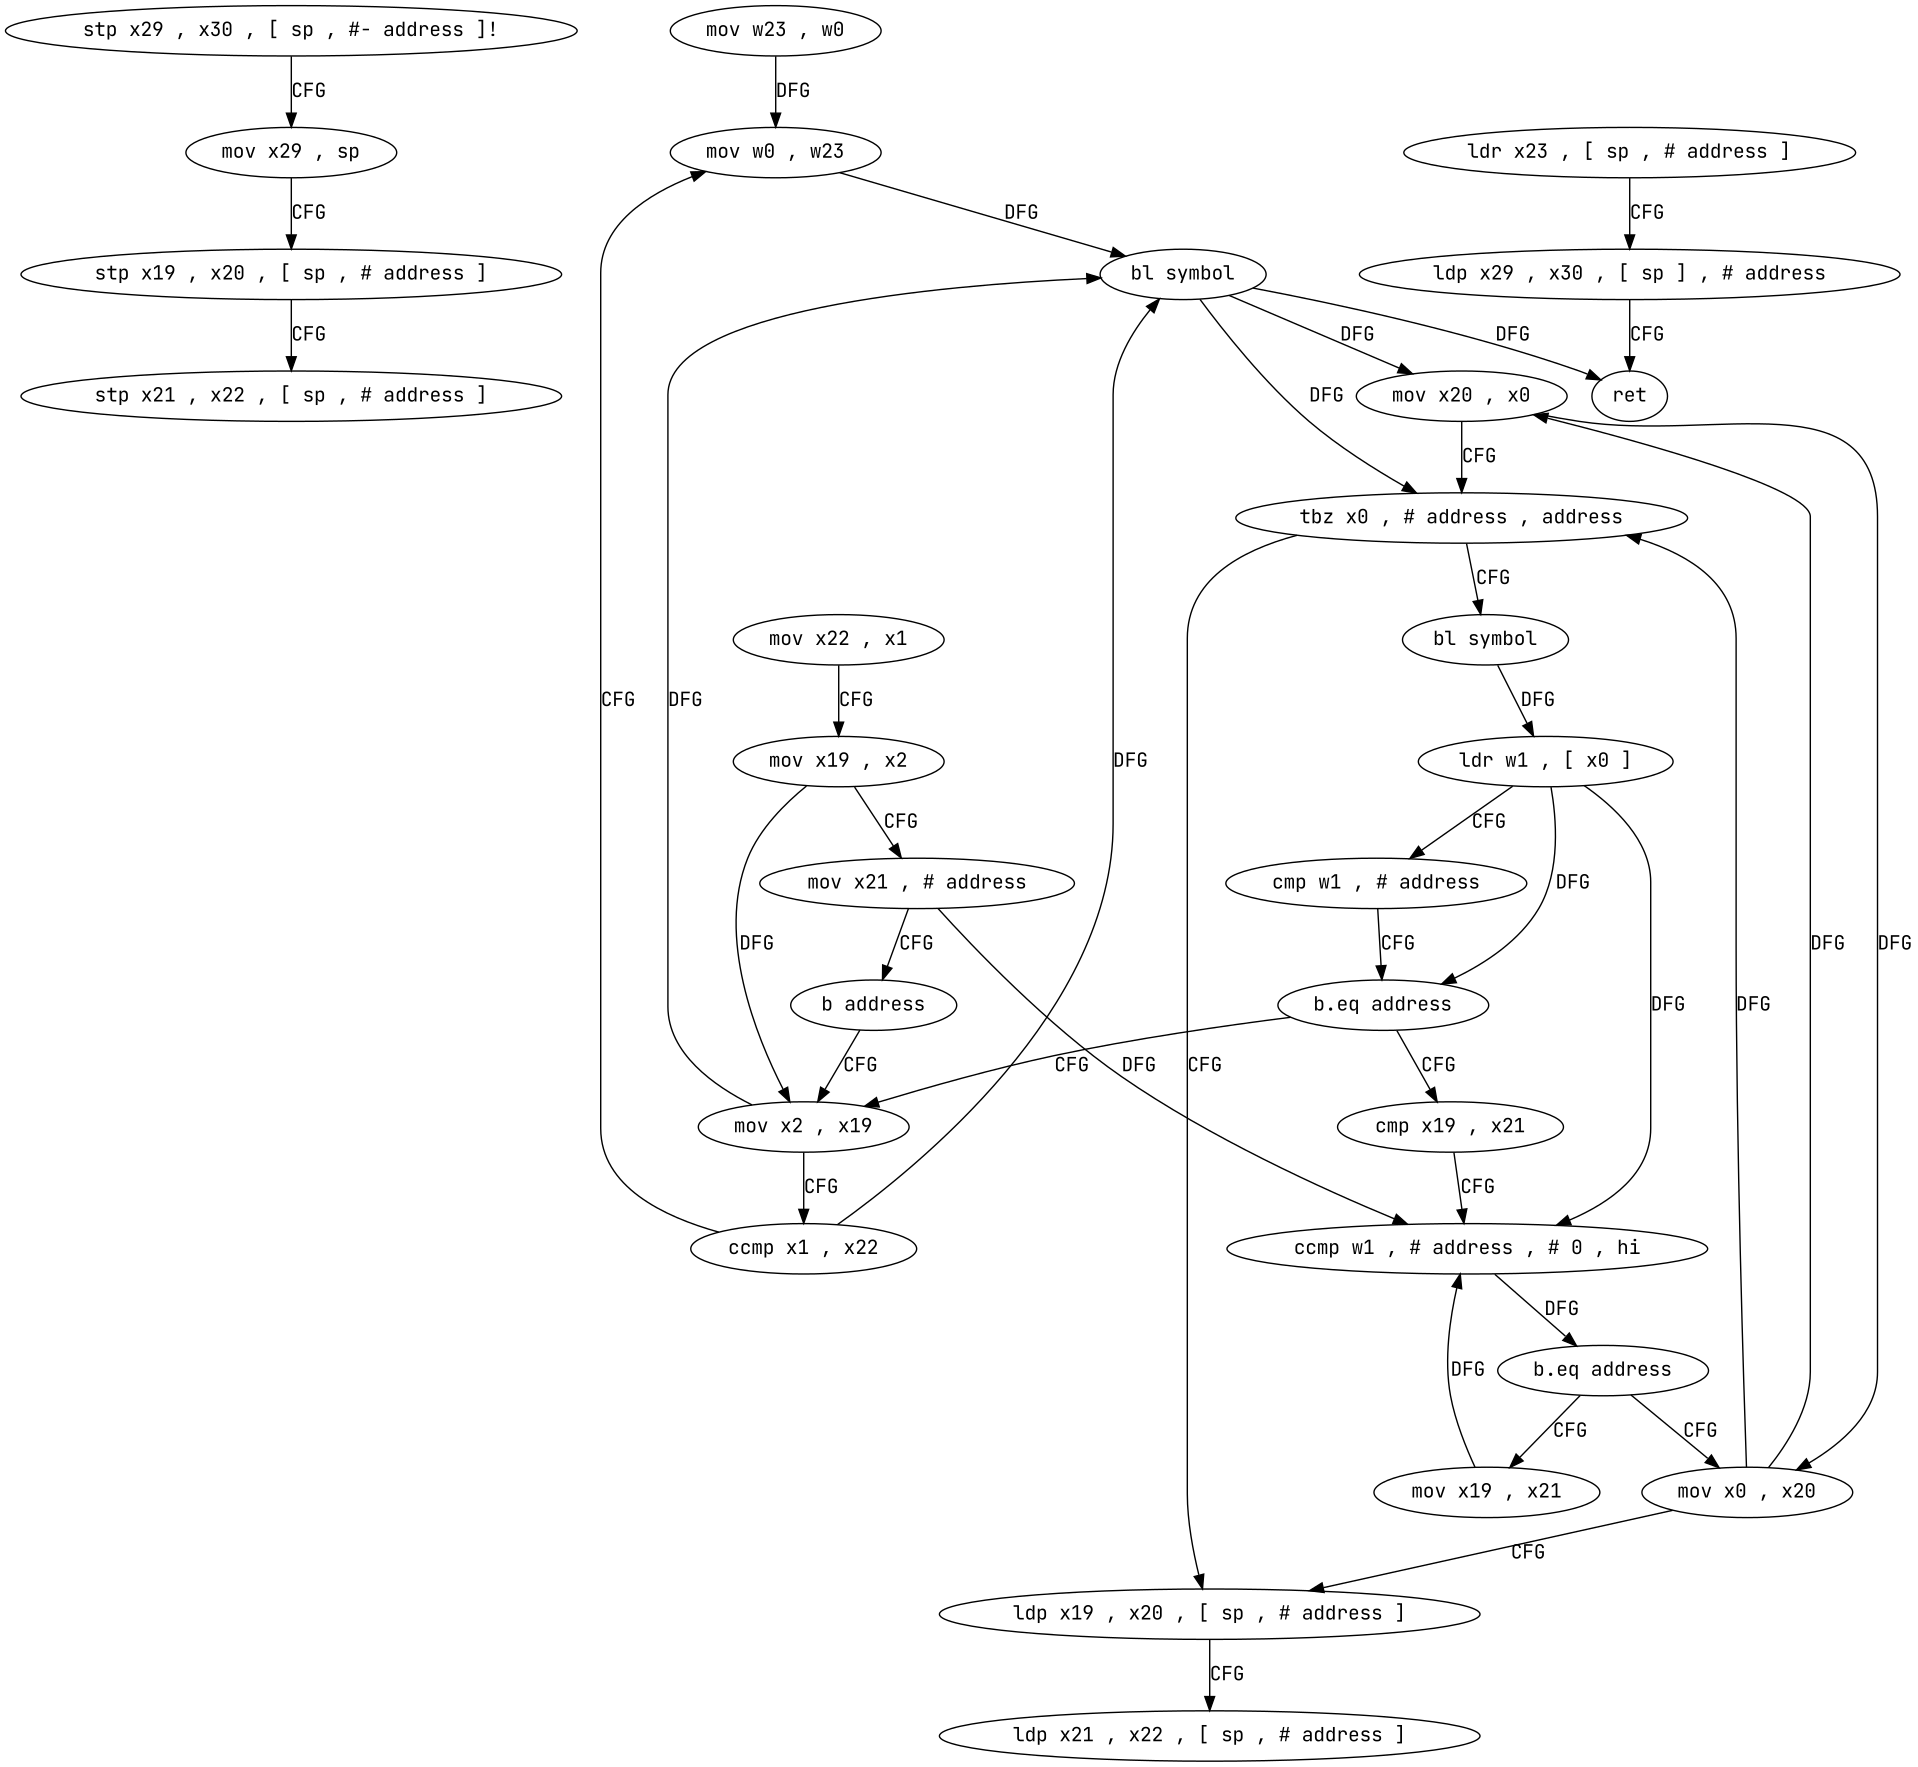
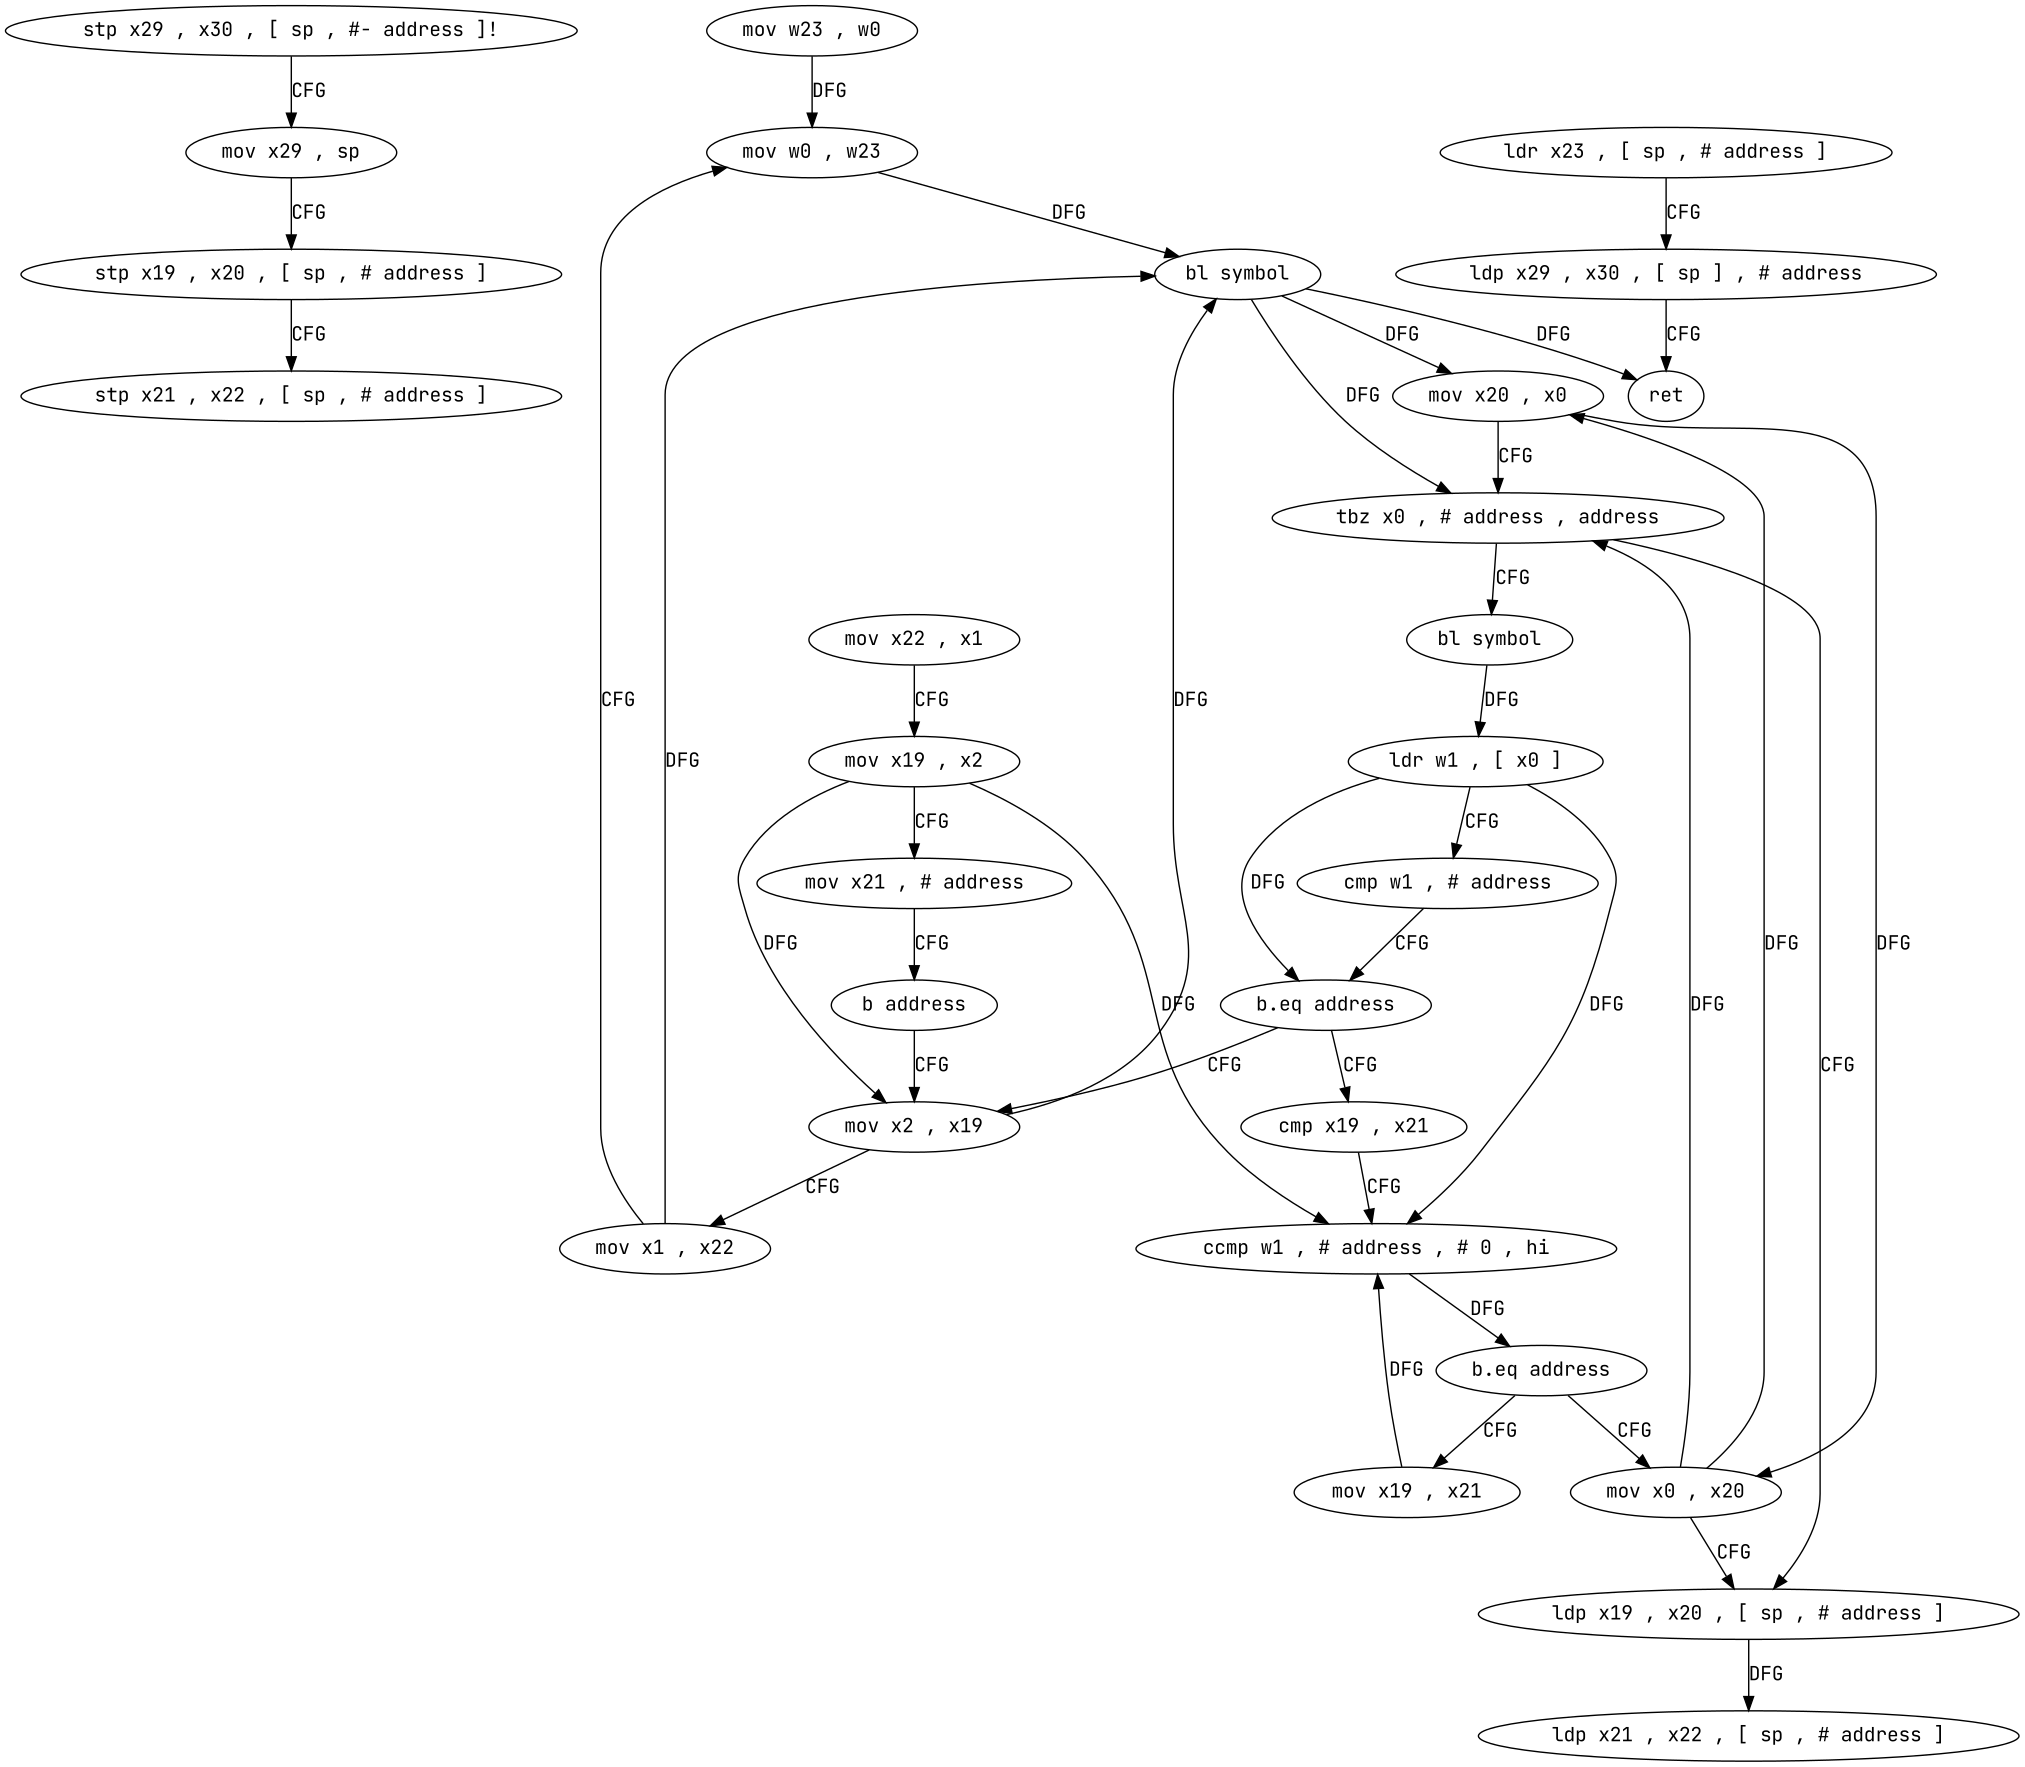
(1146, 1093) -> (1151, 993)
(804, 1249) -> (665, 1249)
(1227, 1675) -> (1766, 1675)
